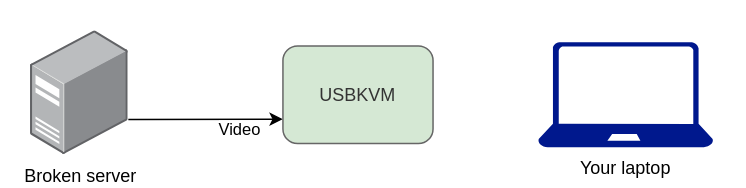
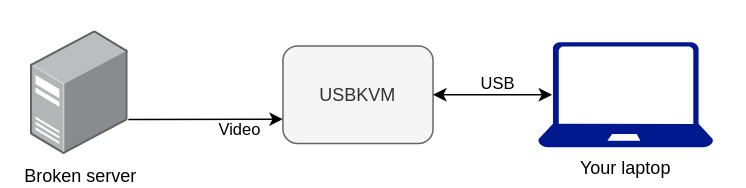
(358, 95) -> (358, 95)
none -> (492, 95)
